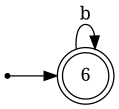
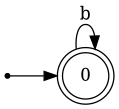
(86, 76) -> (86, 76)
